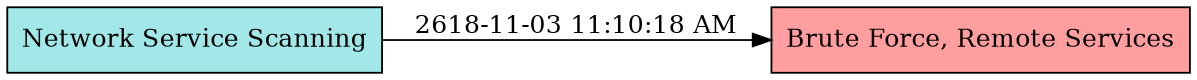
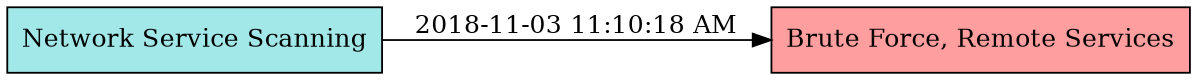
(577, 26) -> (577, 26)
